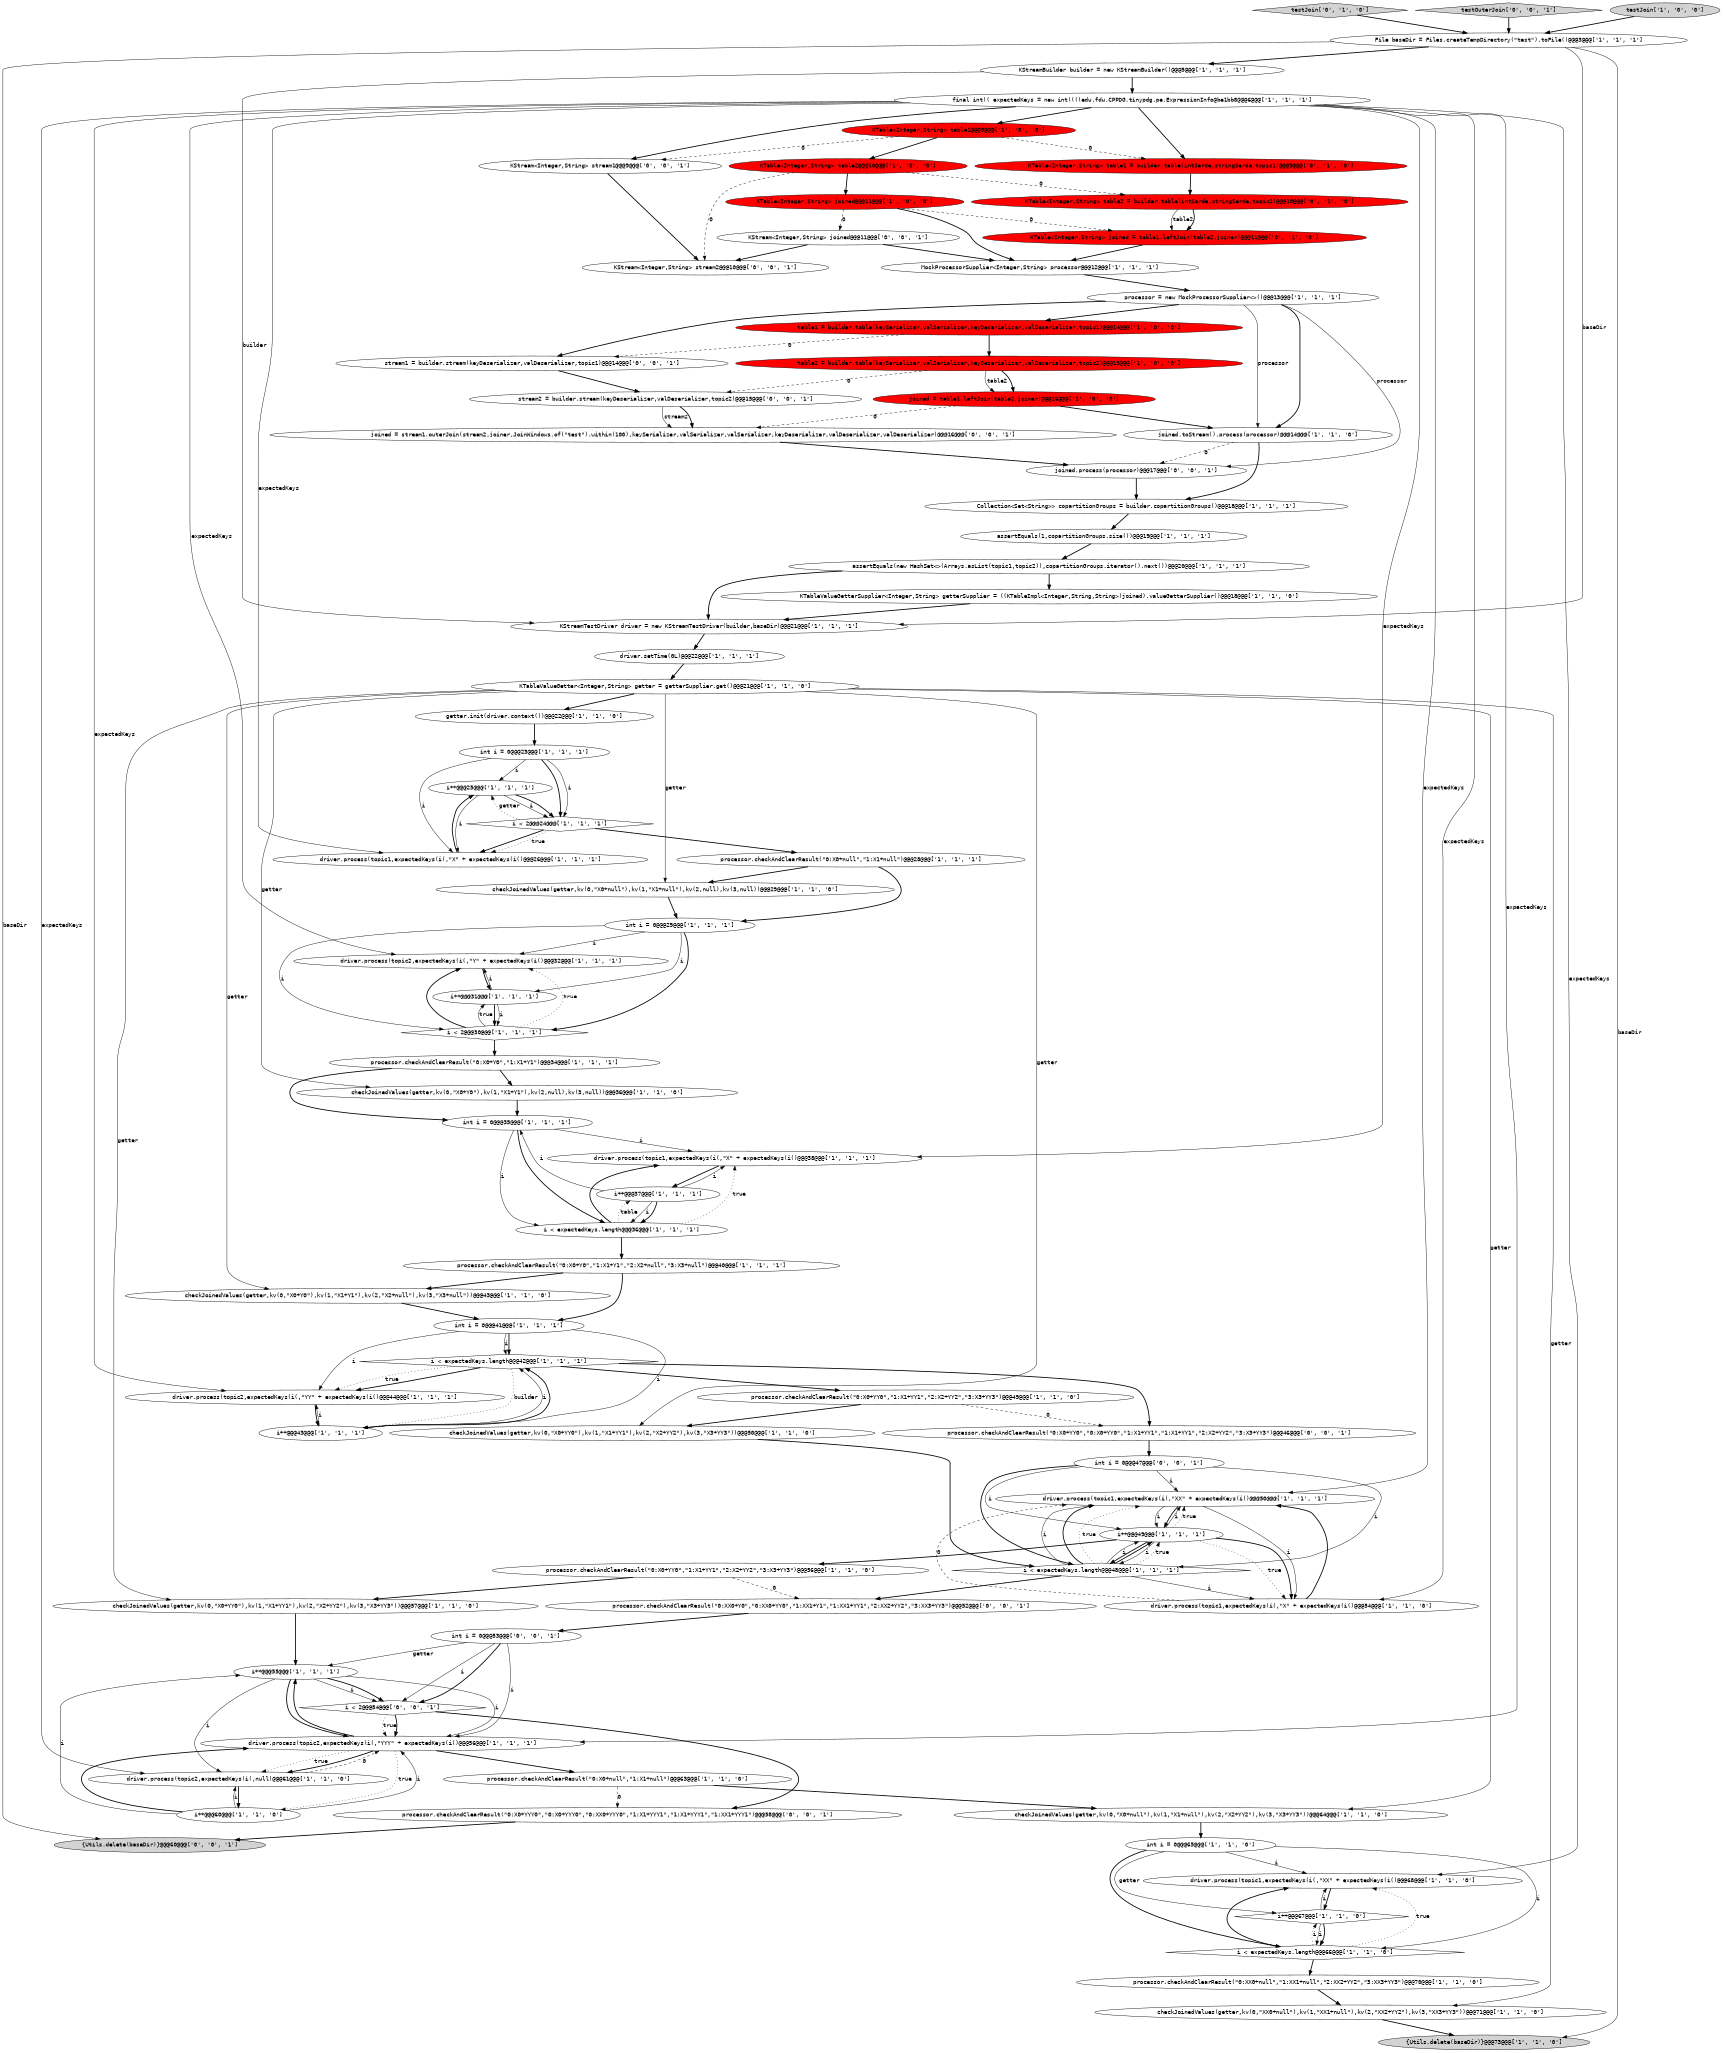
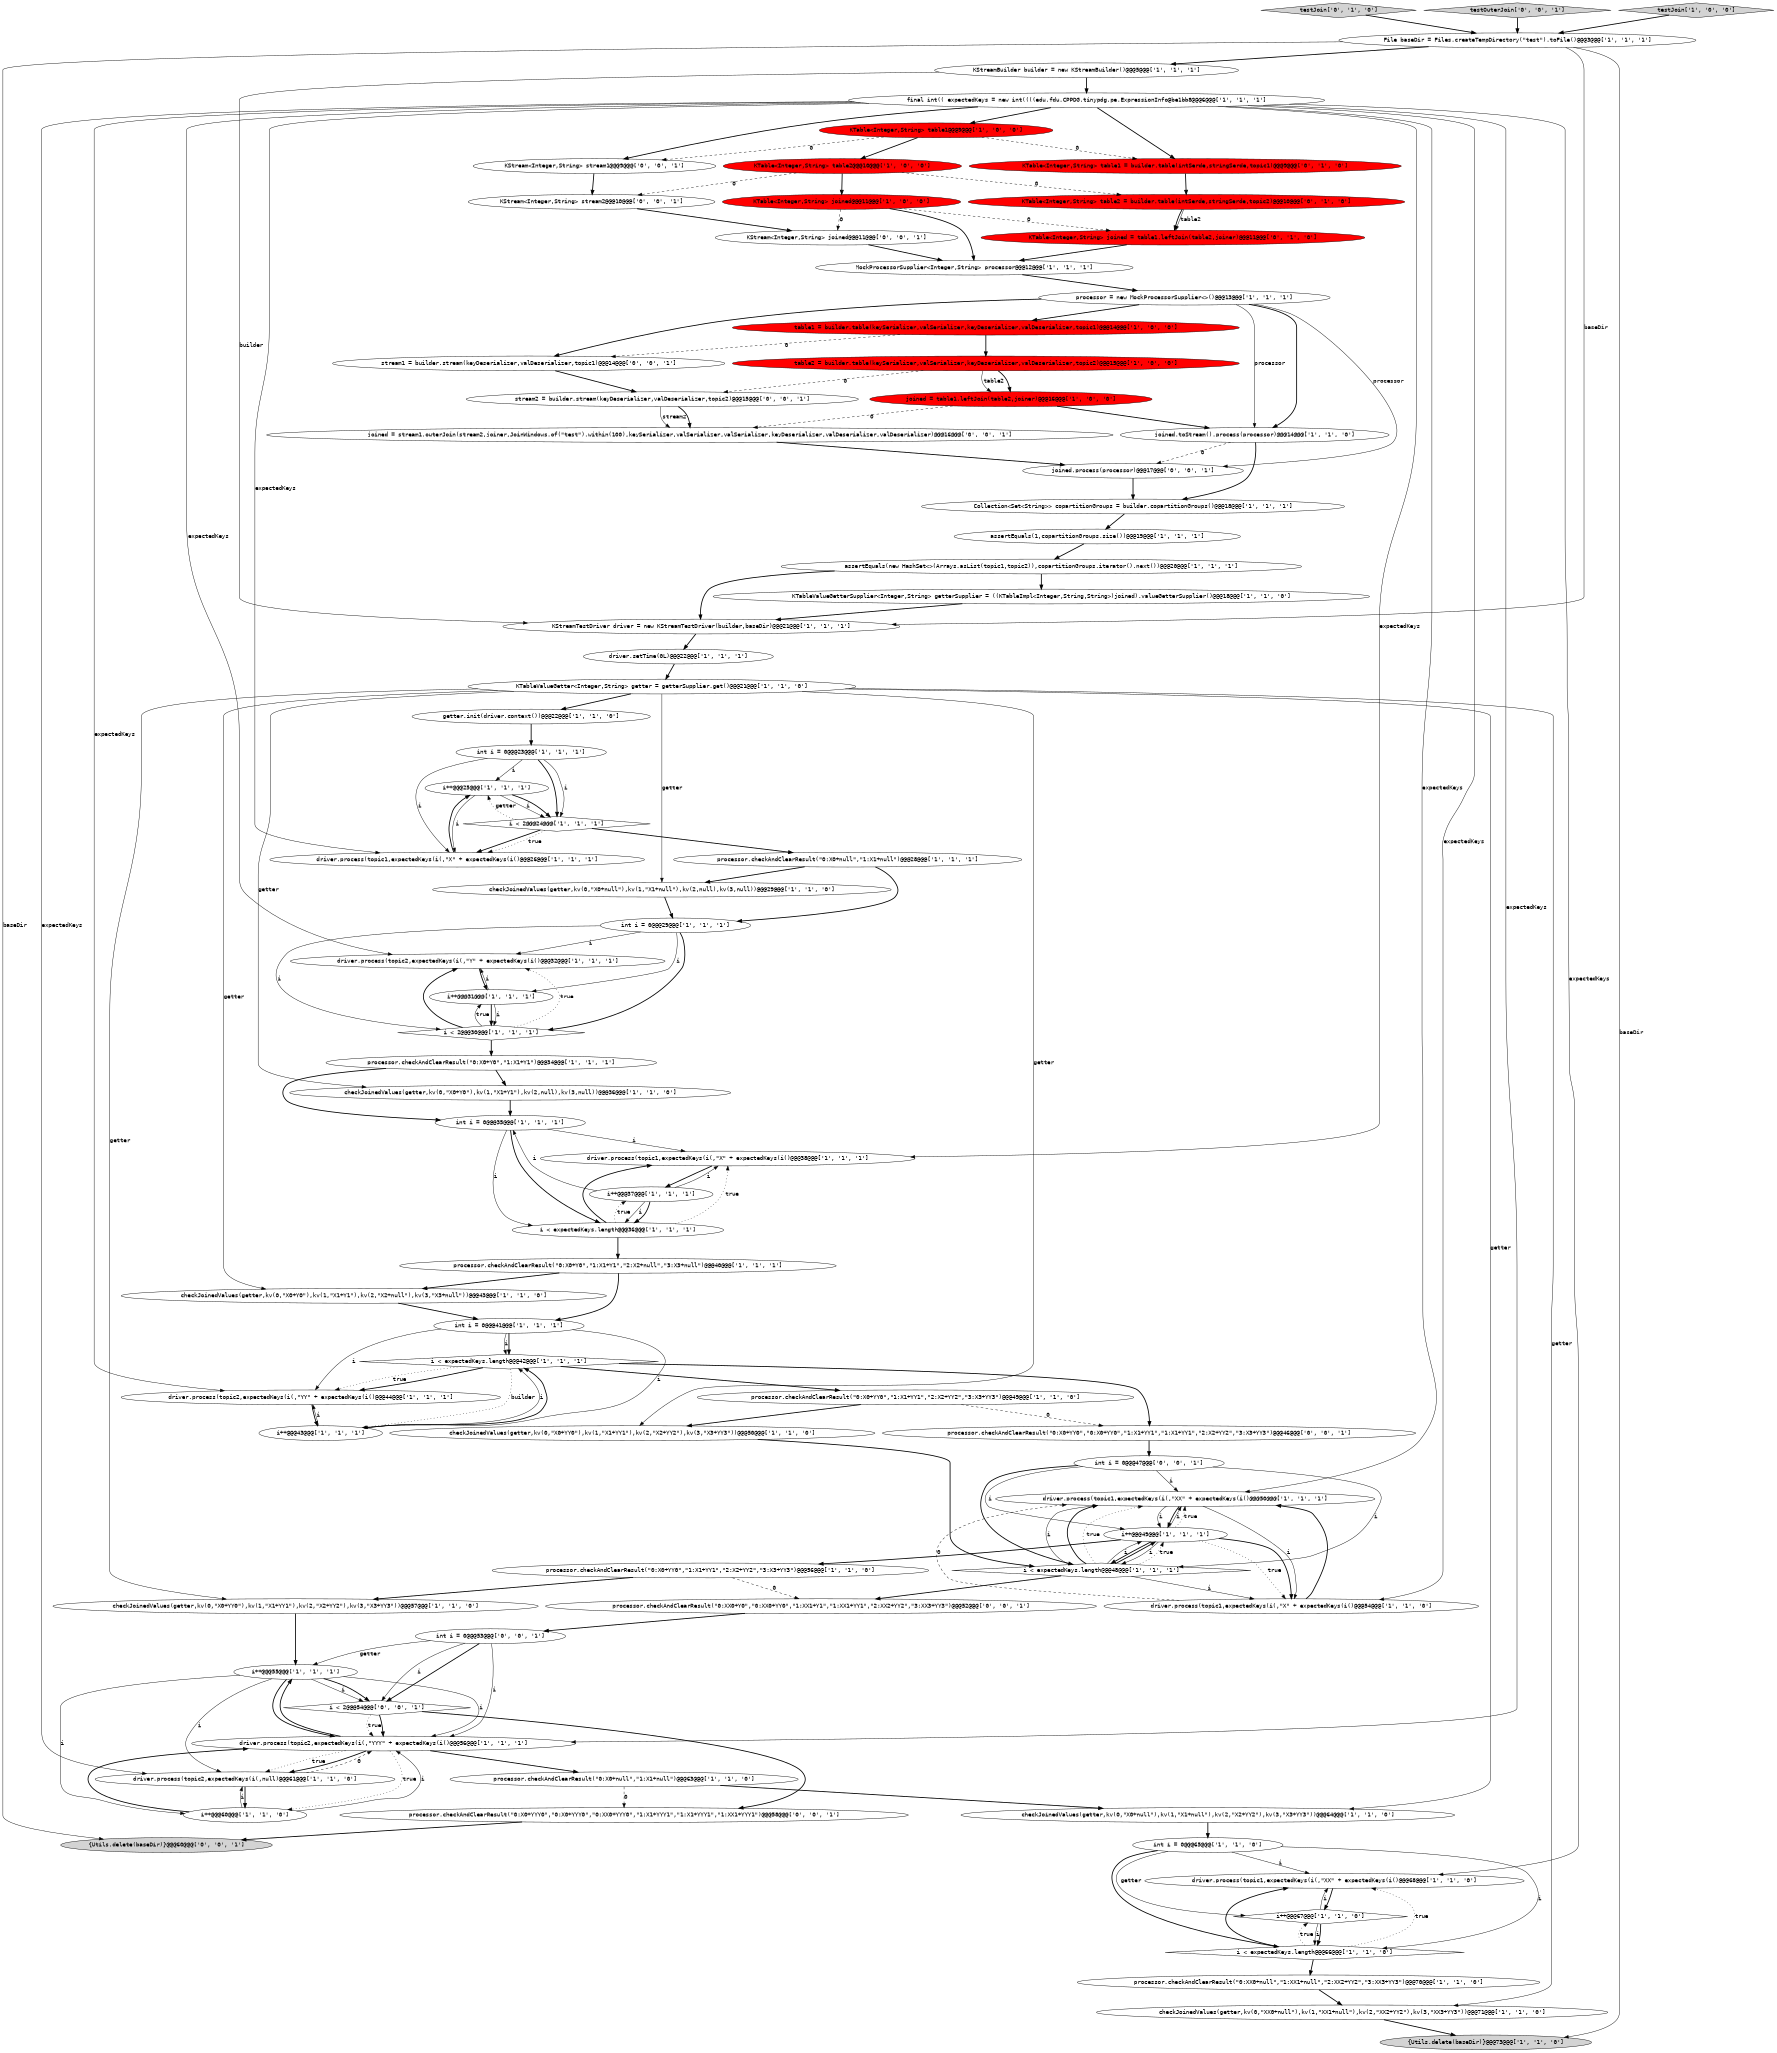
(1665, 10) -> (1696, 10)
(774, 252) -> (712, 219)
(629, 1212) -> (624, 1212)
(60, 1717) -> (60, 1716)
(1315, 1934) -> (1307, 1934)
